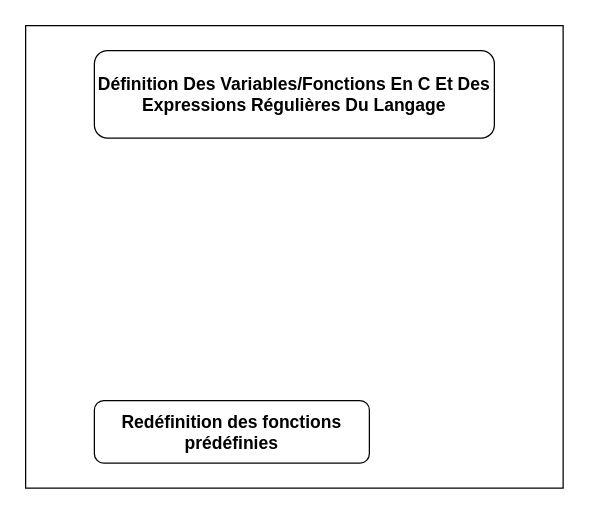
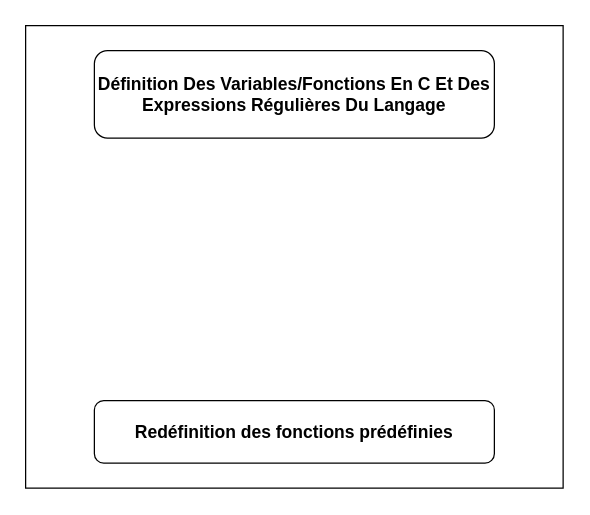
(232, 432) -> (294, 432)
